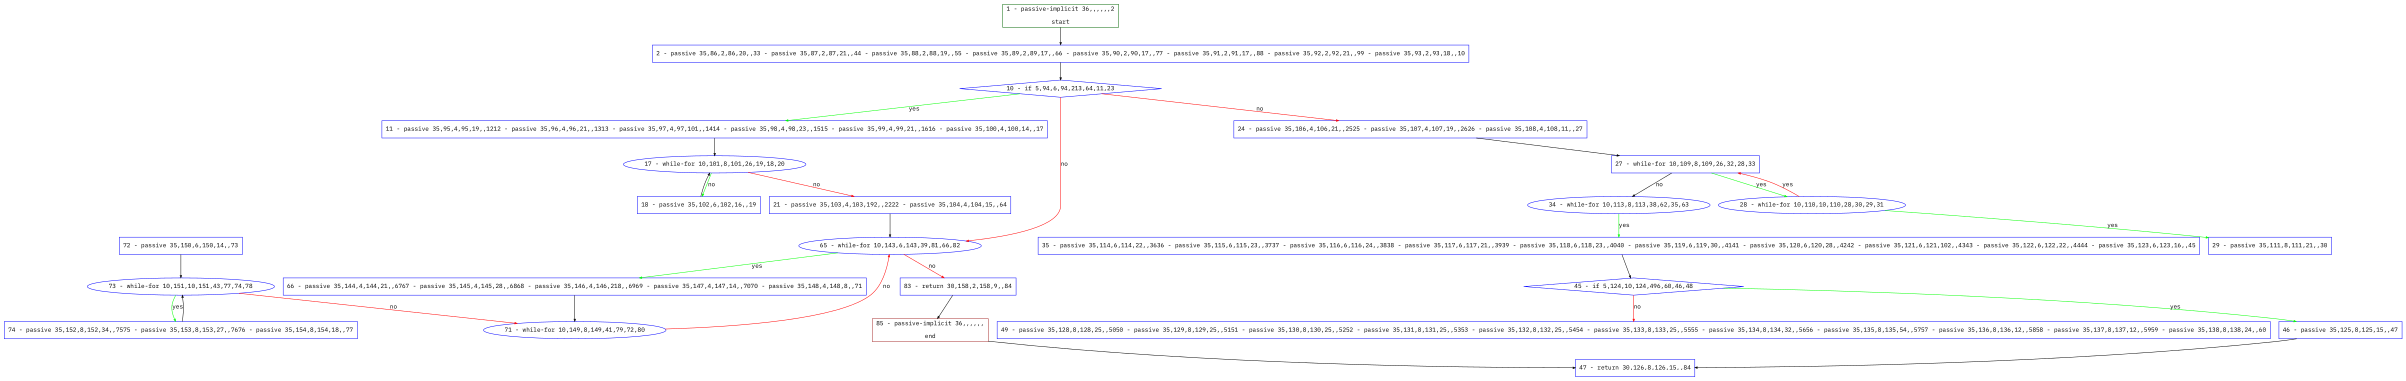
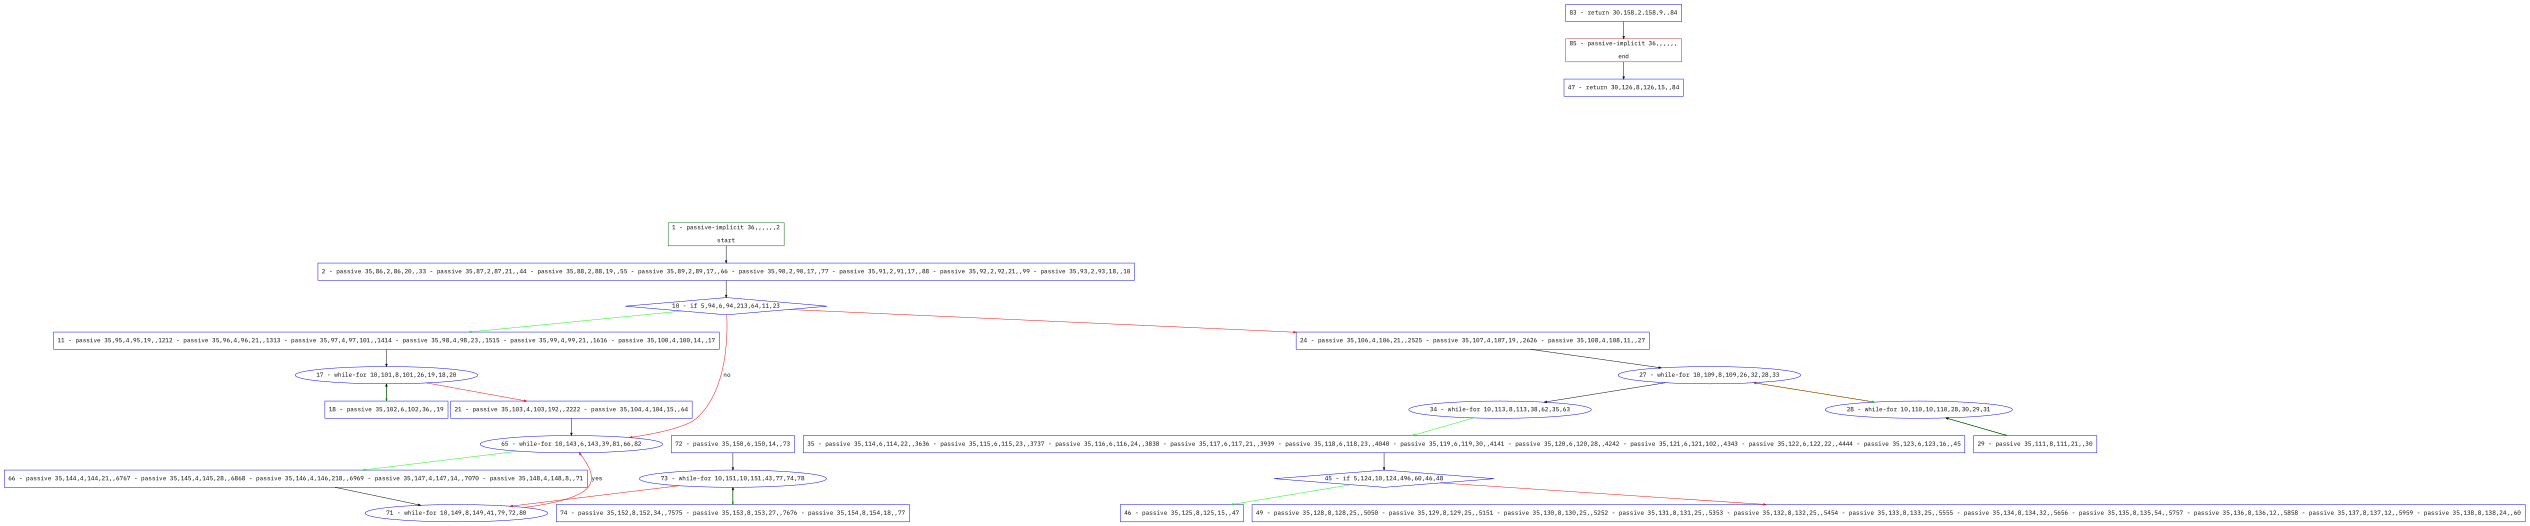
(1685, 164) -> (1709, 375)
(699, 205) -> (386, 410)
(923, 265) -> none
(887, 287) -> (597, 479)
(2175, 307) -> (1526, 522)
(1997, 361) -> none
none -> (1978, 427)
